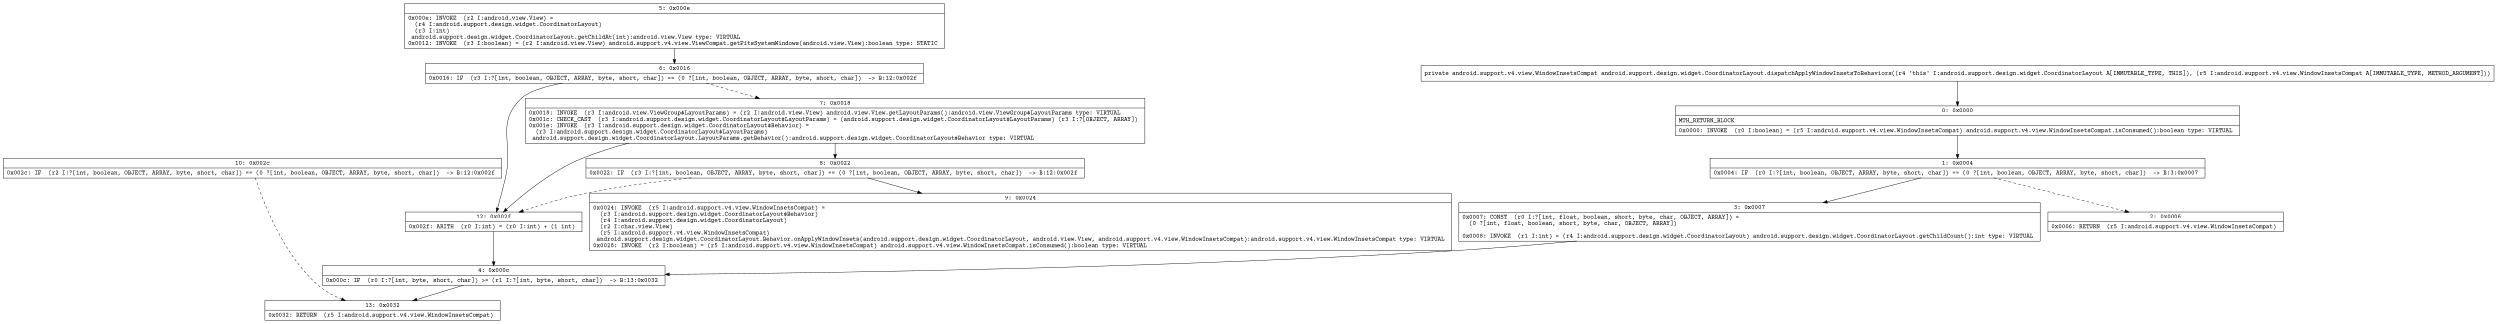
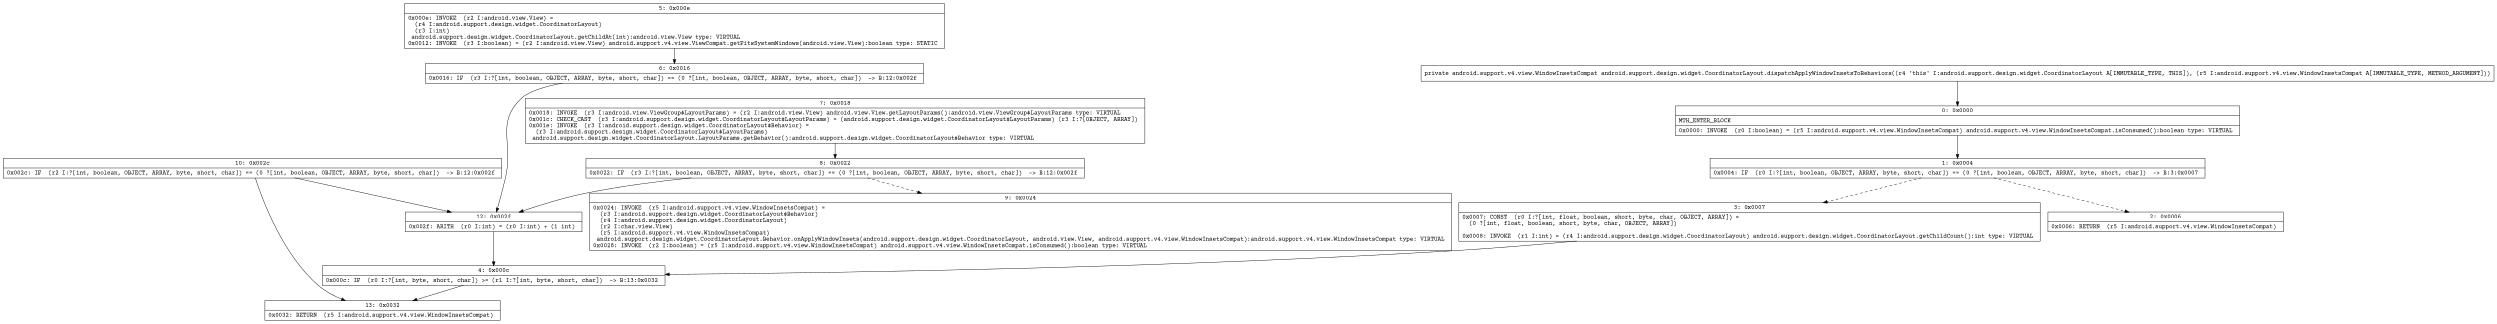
(731, 90) -> none
(1707, 120) -> (1705, 120)
(563, 168) -> (371, 195)
(893, 185) -> (893, 185)
(606, 189) -> (606, 189)
(1874, 190) -> (1874, 190)
(287, 247) -> (287, 247)
